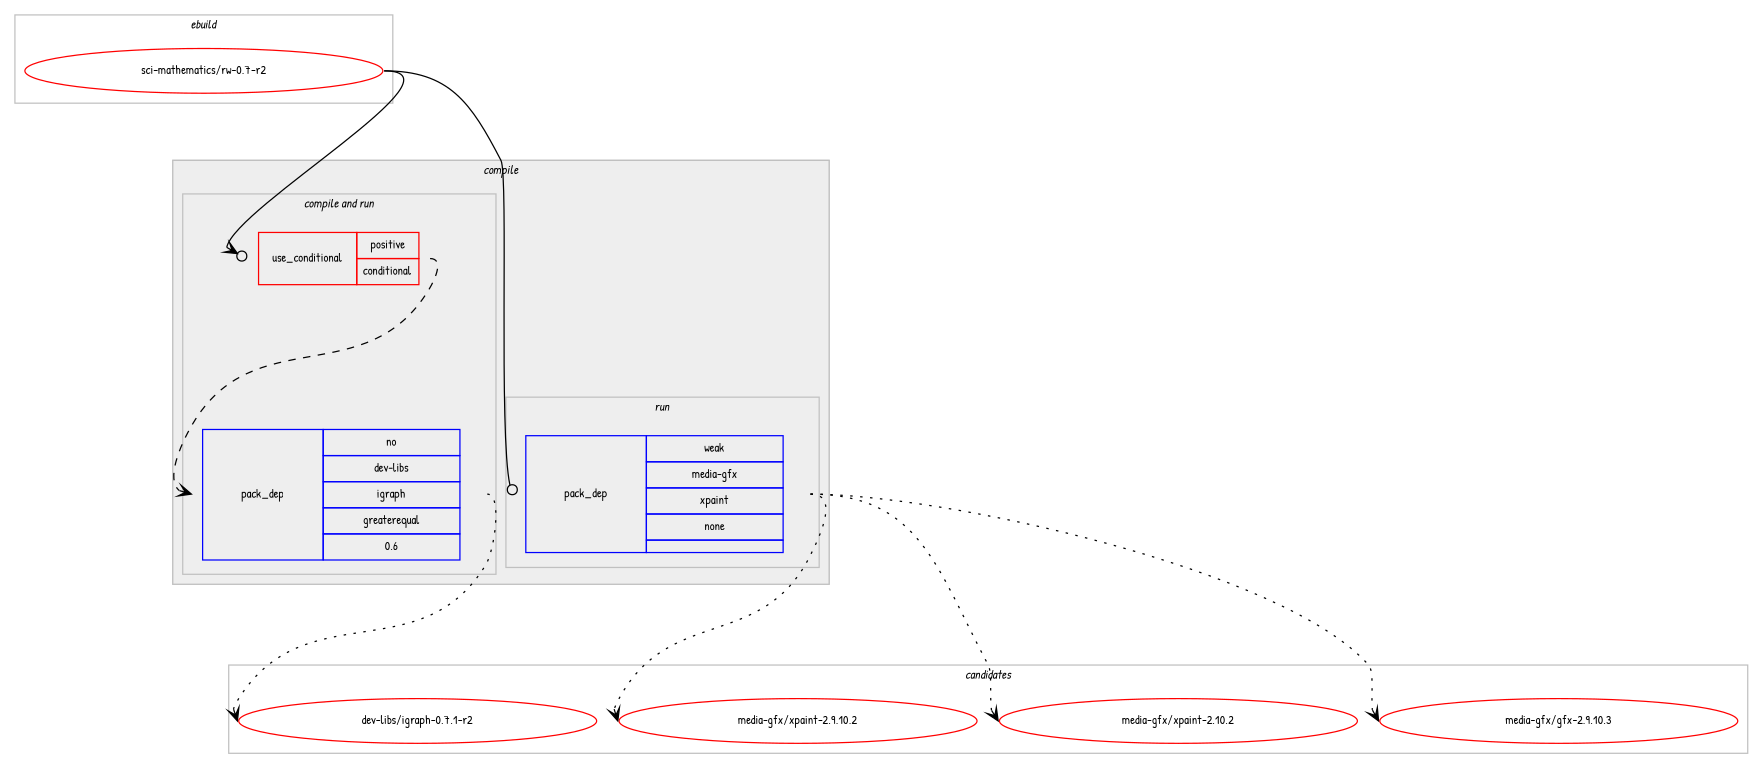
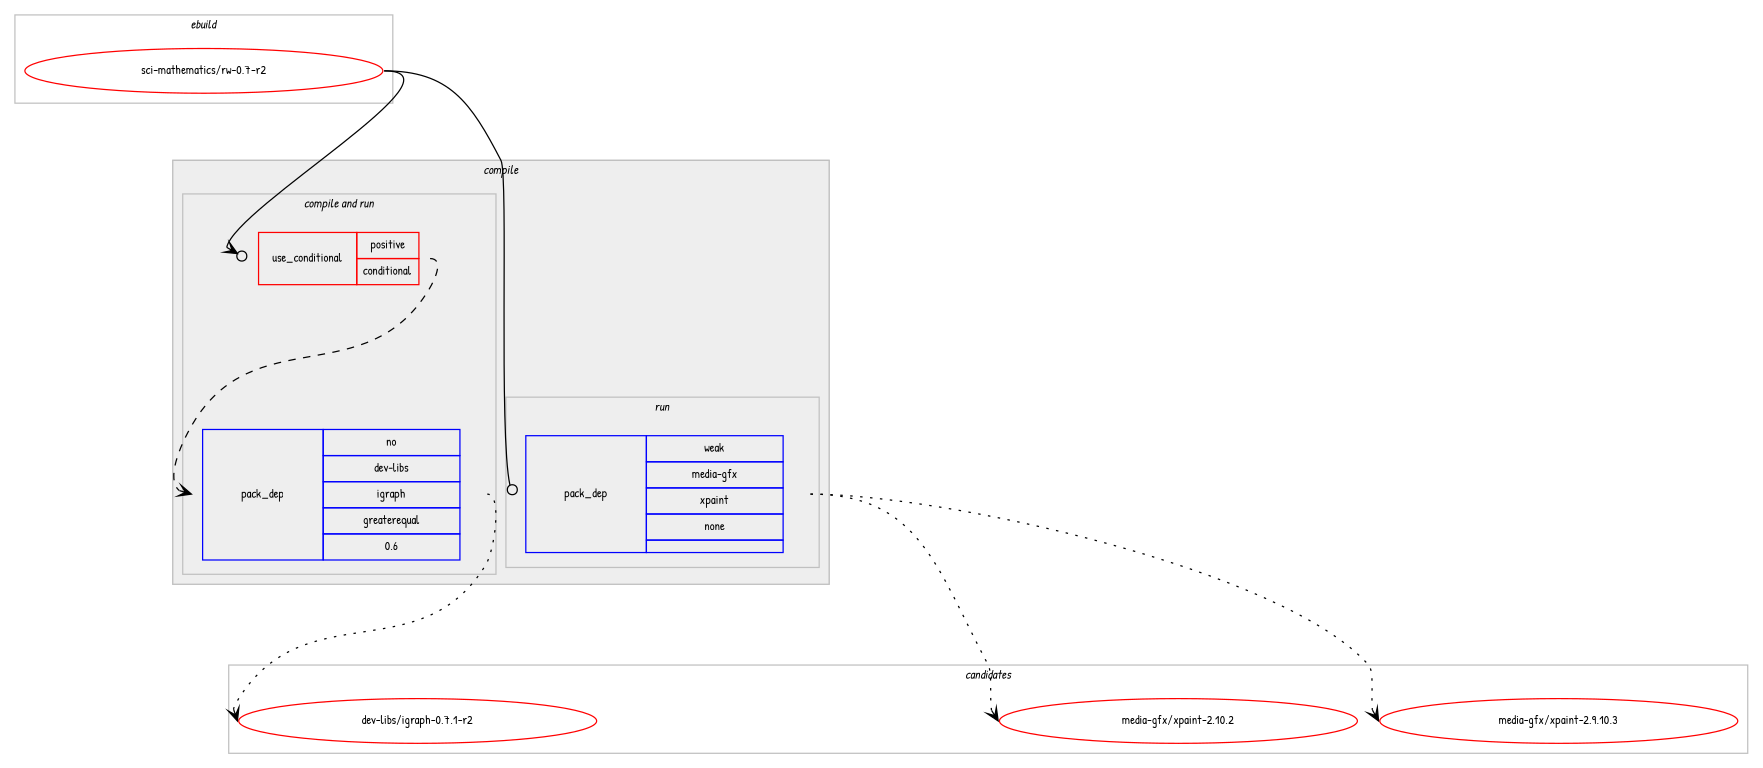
(798, 721) -> none
(1559, 721) -> (1559, 721)
